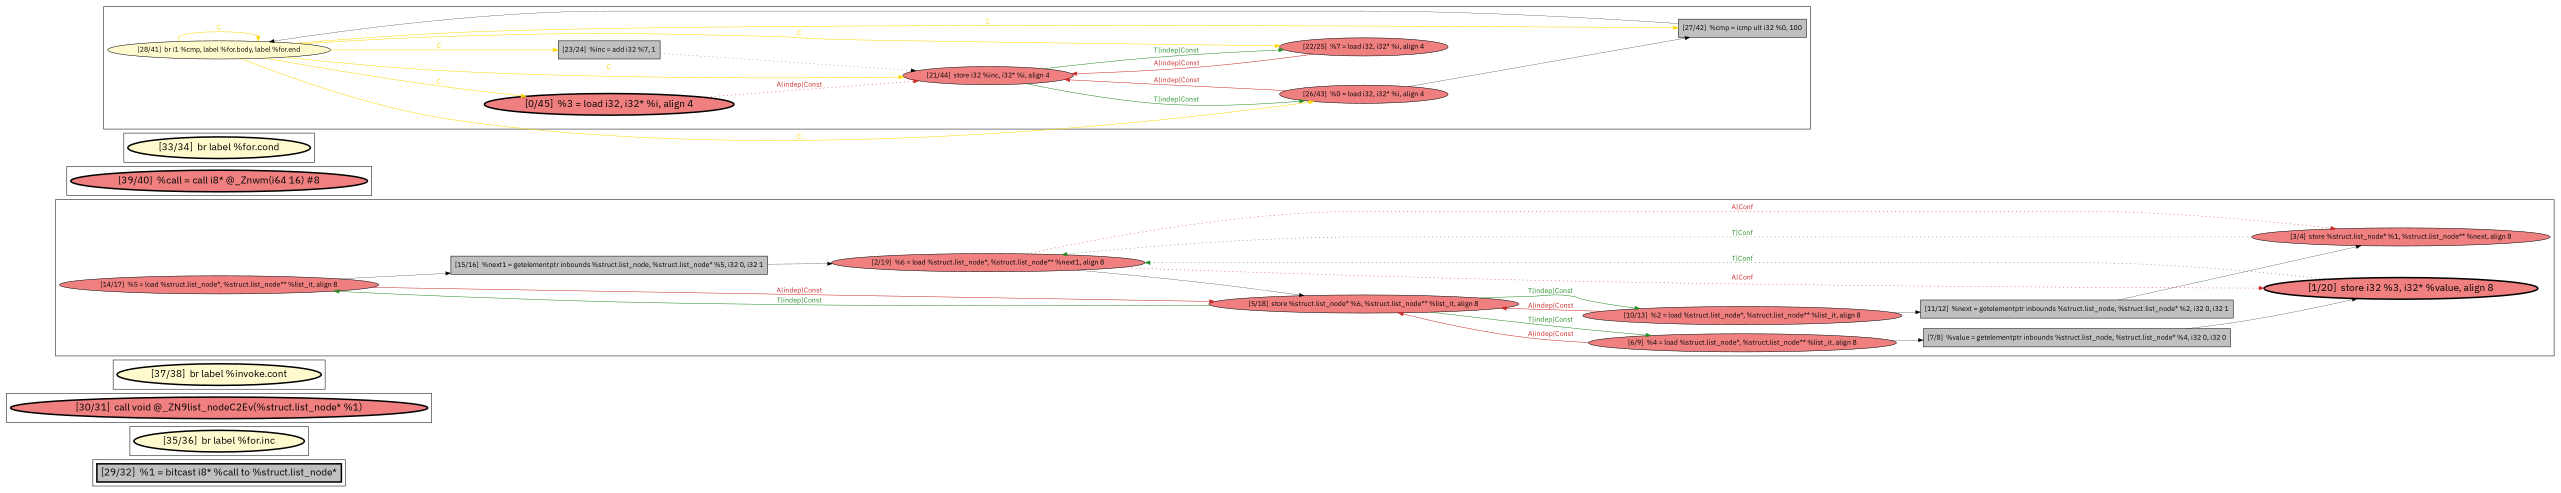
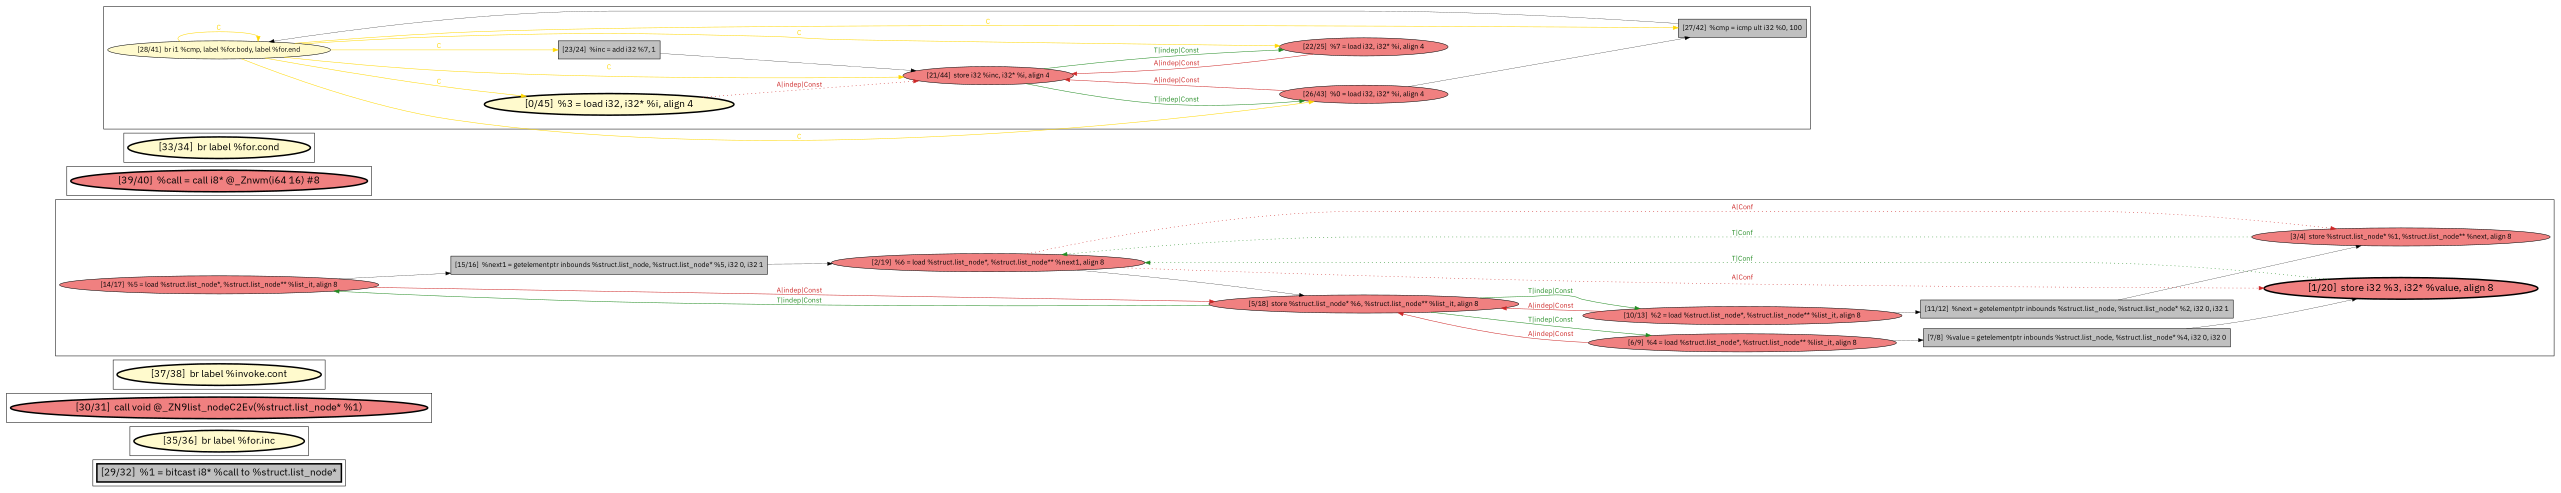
(786, 62) -> (786, 62)
(609, 104) -> (609, 104)
